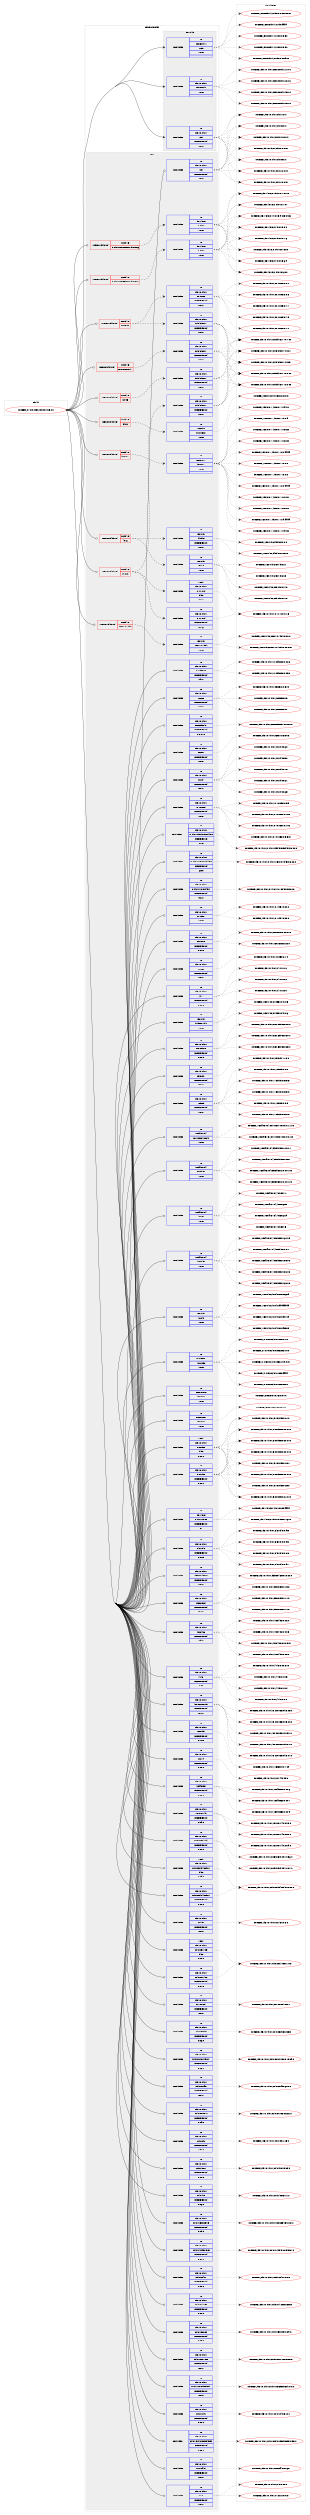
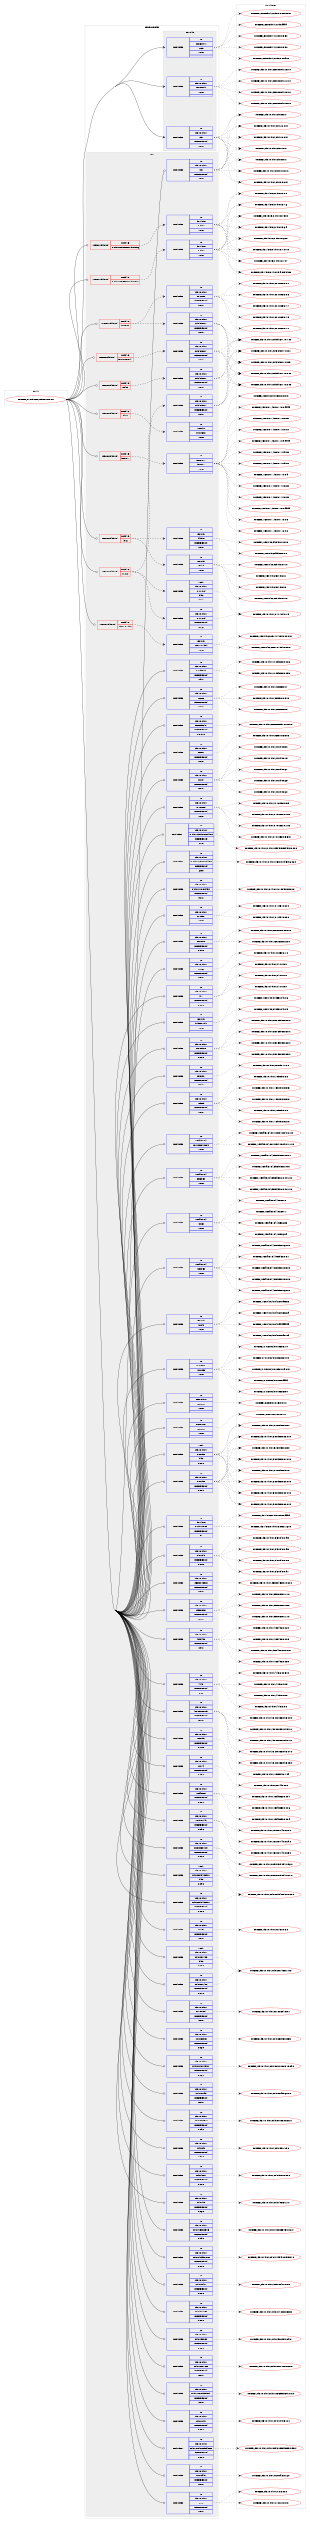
none -> (271, 1043)
